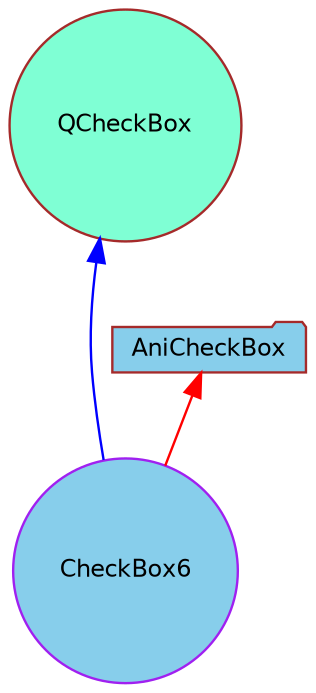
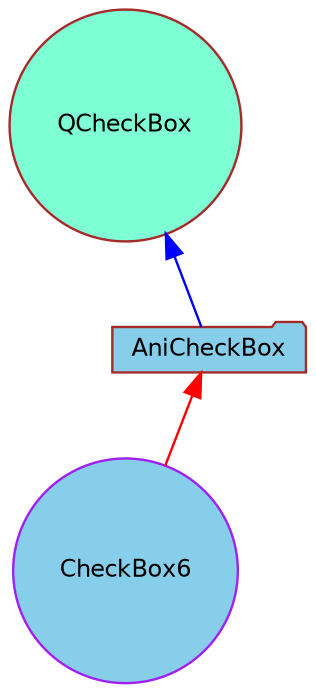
(91, 362) -> (188, 292)
